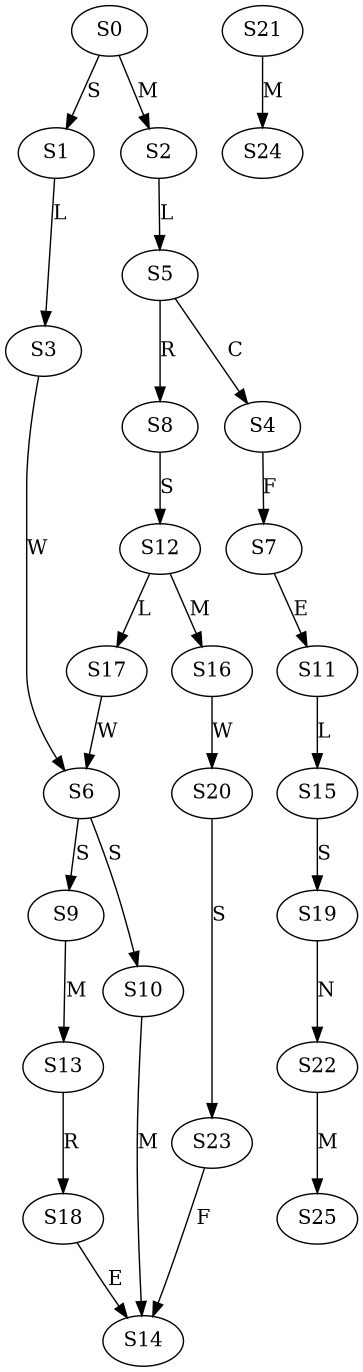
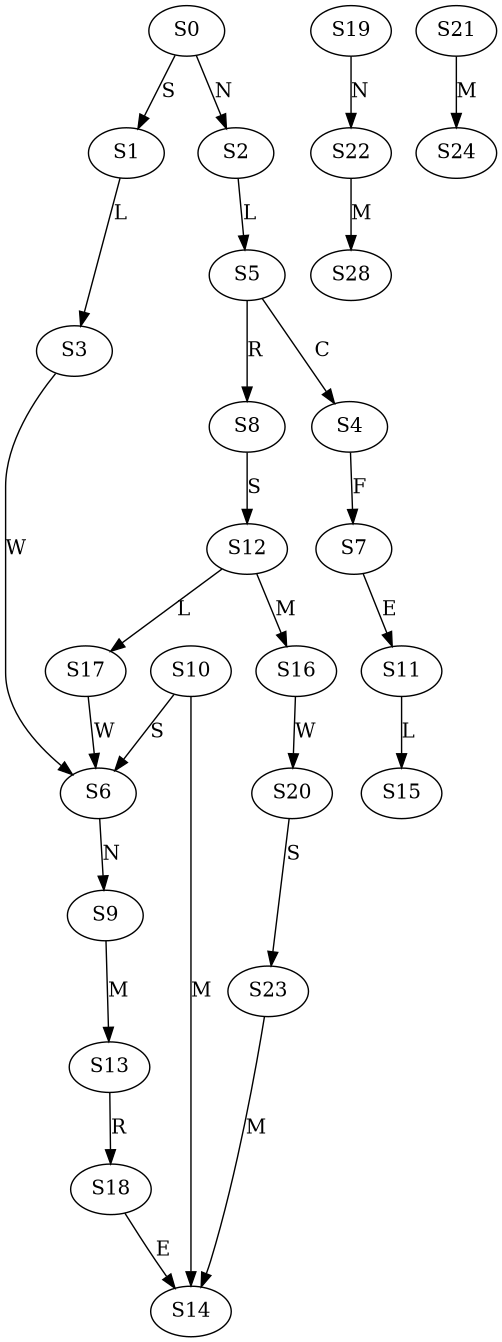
(148, 92) -> (224, 92)
(317, 847) -> none
(83, 854) -> (112, 854)
(115, 884) -> (149, 727)
(204, 1219) -> (256, 1128)
(317, 1219) -> (351, 275)
